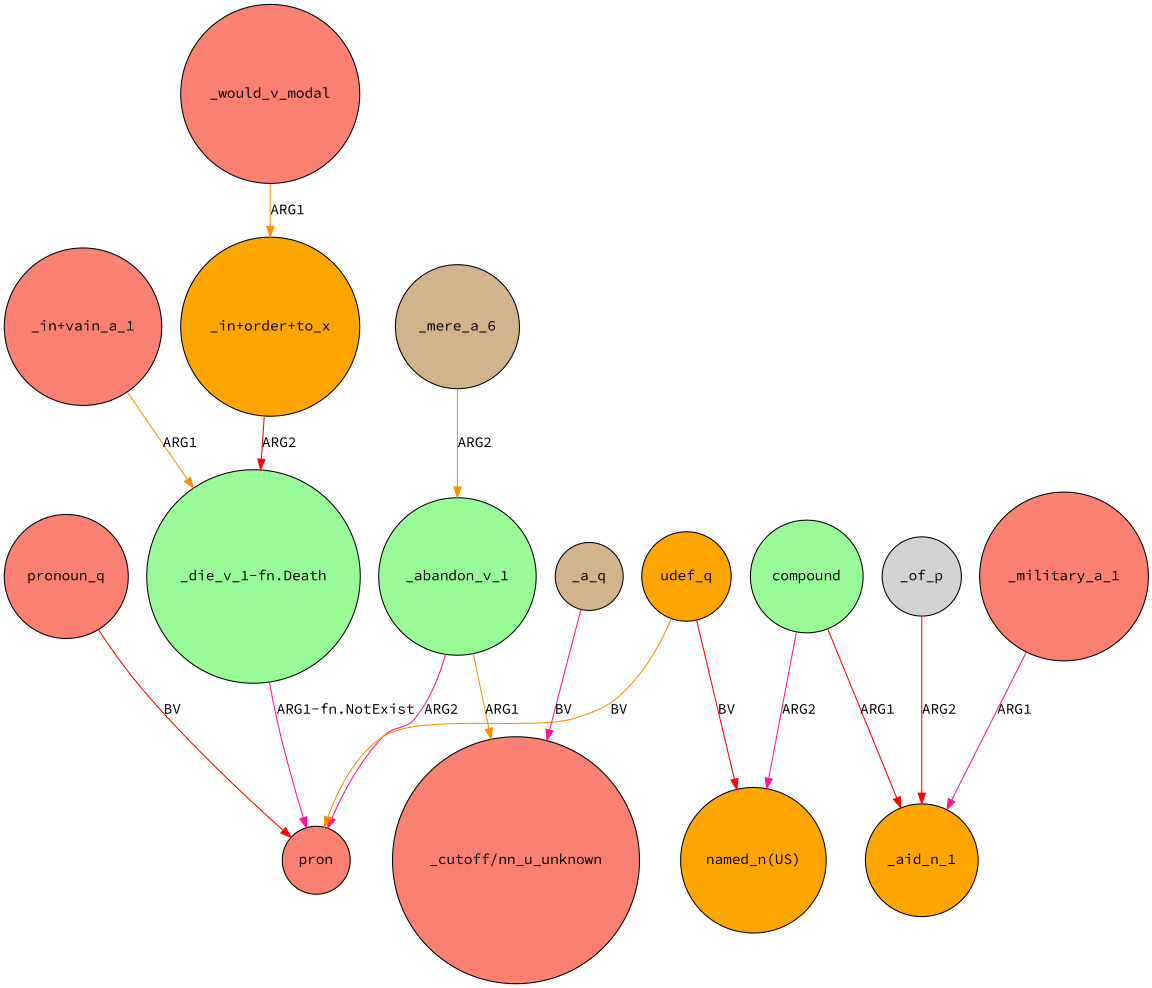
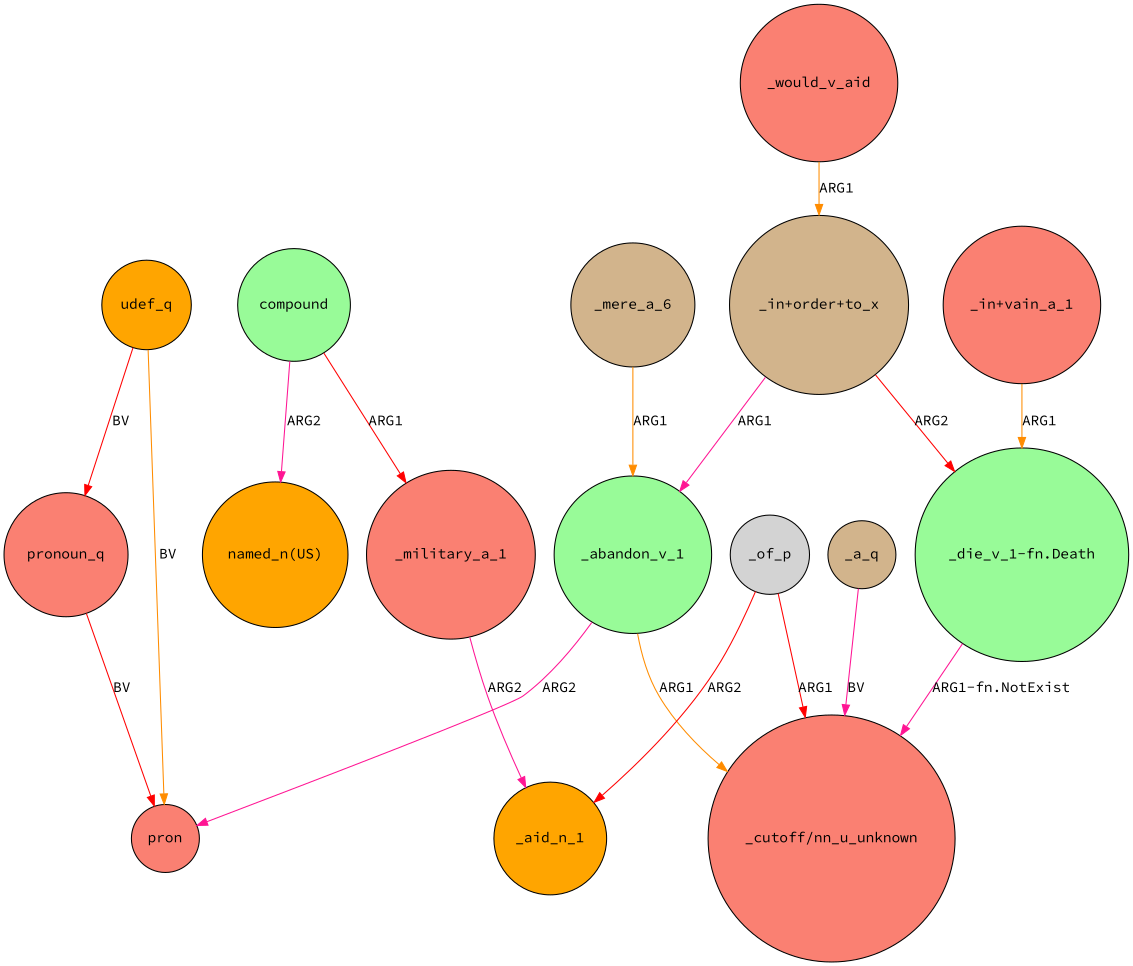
(270, 94) -> (819, 83)
(270, 327) -> (819, 305)
none -> (726, 430)
(475, 443) -> (651, 421)
none -> (791, 650)
(715, 700) -> (111, 417)
(1015, 710) -> (505, 688)
(862, 713) -> (362, 414)
(284, 750) -> (935, 685)
